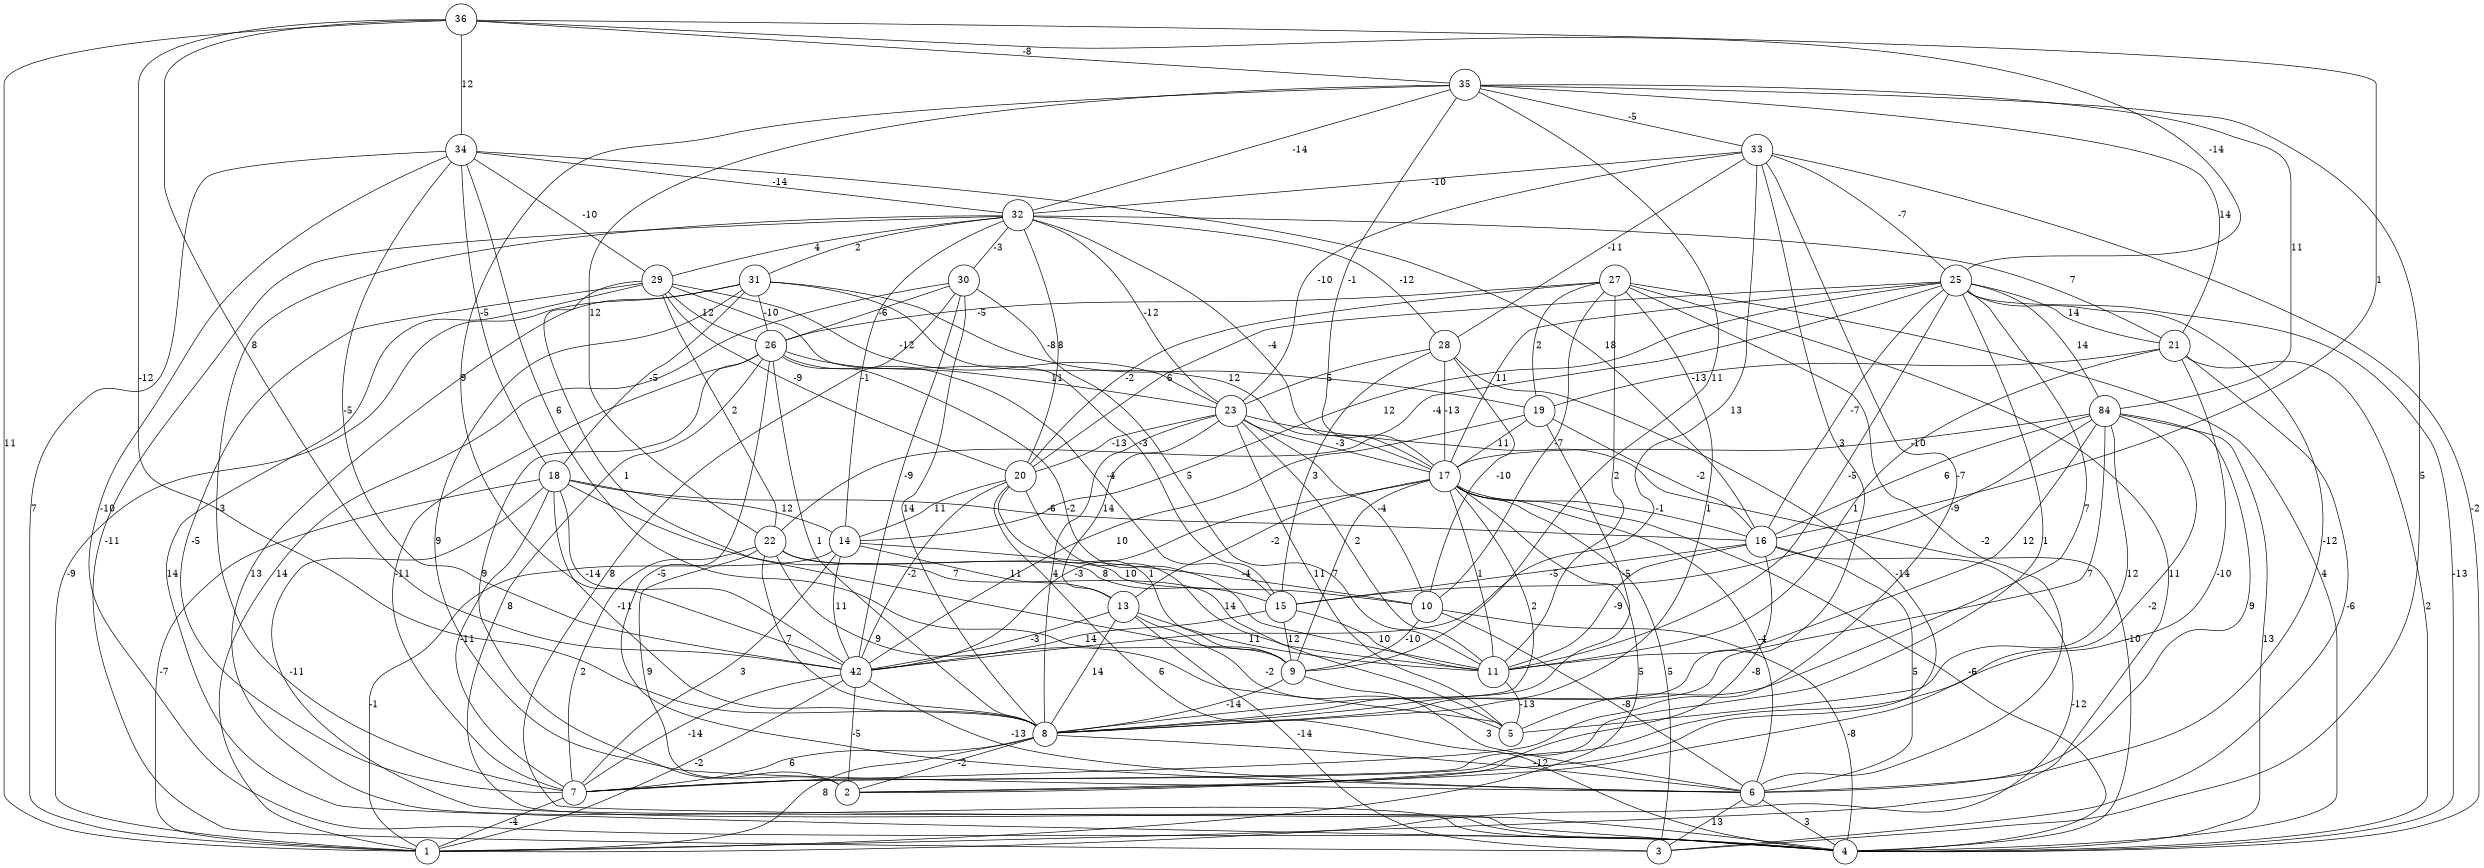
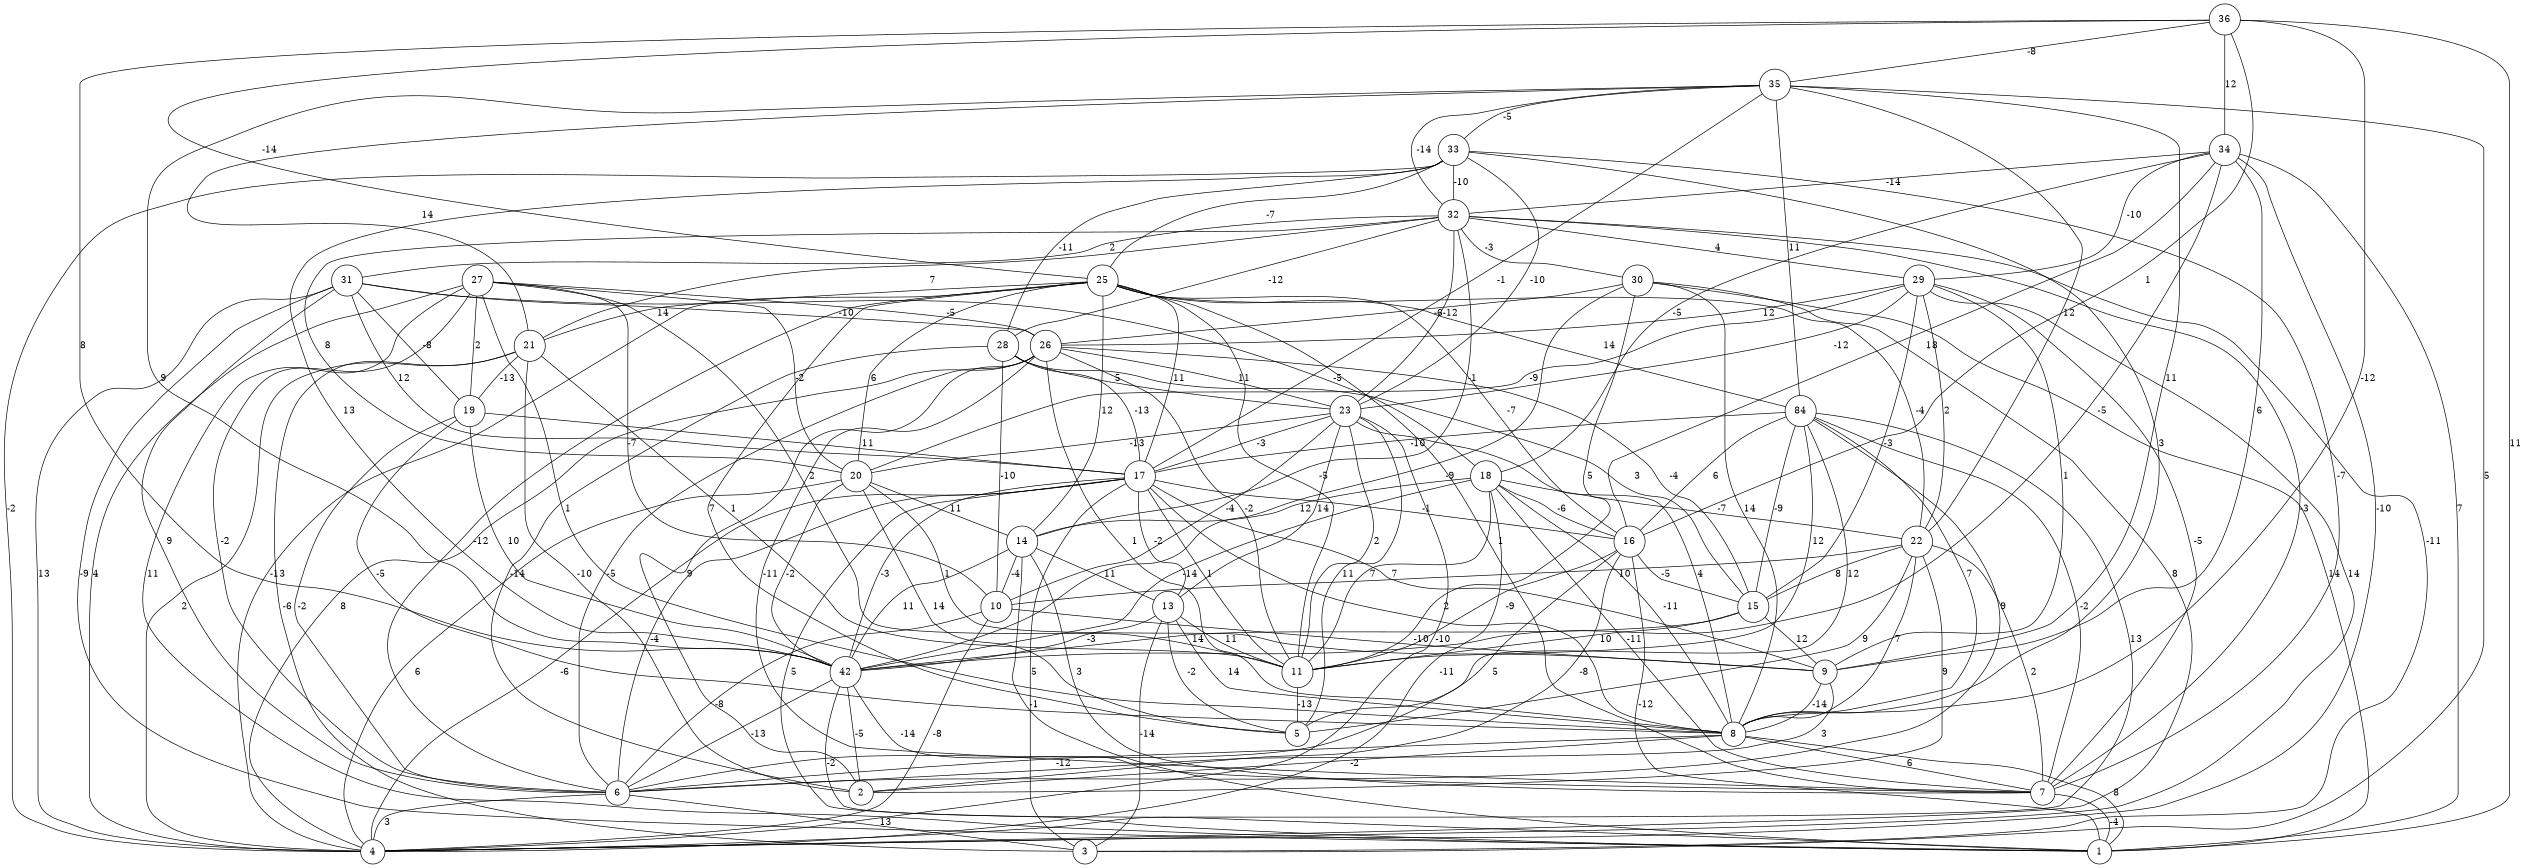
(1254, 346) -> none
(1655, 472) -> (329, 666)
(163, 648) -> (1711, 513)
